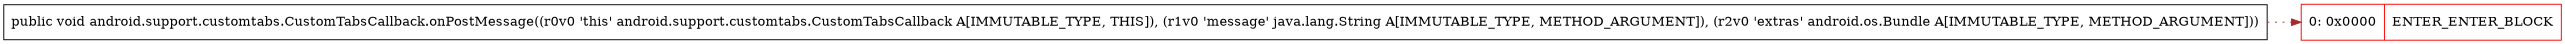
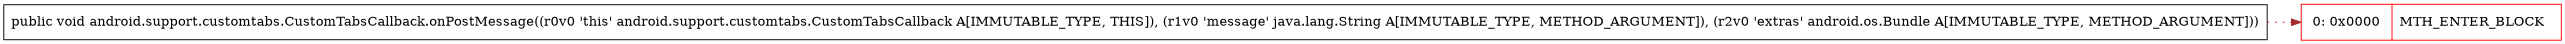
(2473, 22) -> (2472, 22)
